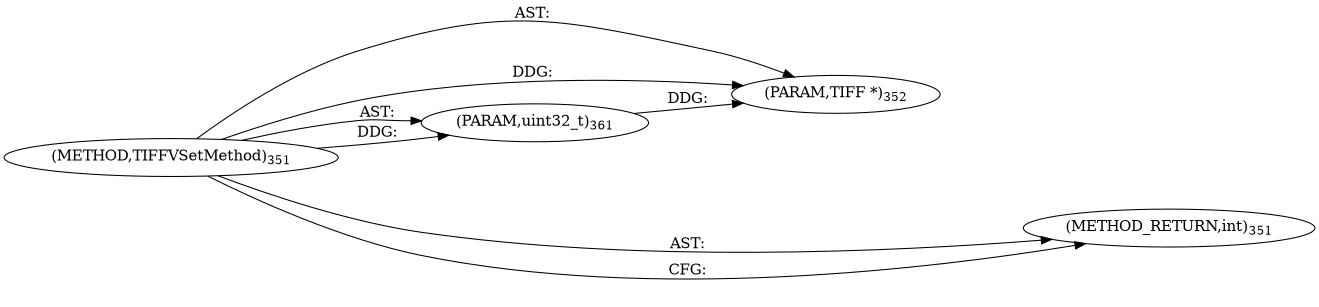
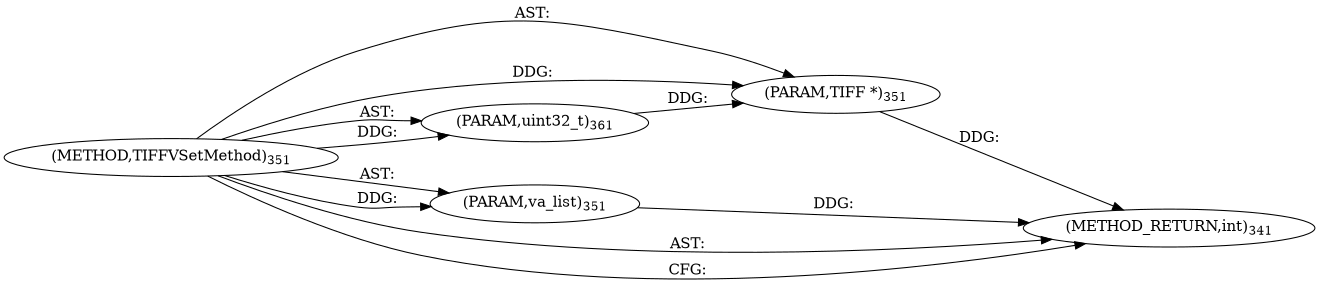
(895, 93) -> (895, 93)
none -> (997, 159)
none -> (535, 204)
(1261, 226) -> (1261, 226)
